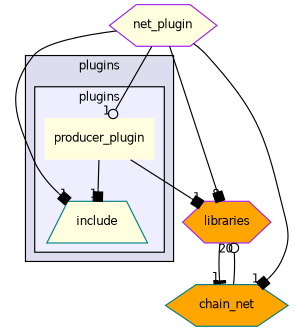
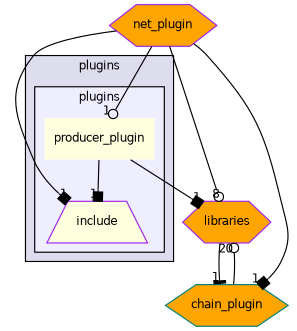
(163, 25) -> (163, 25)
(193, 118) -> (193, 118)
(97, 222) -> (97, 222)
(227, 305) -> (227, 305)
